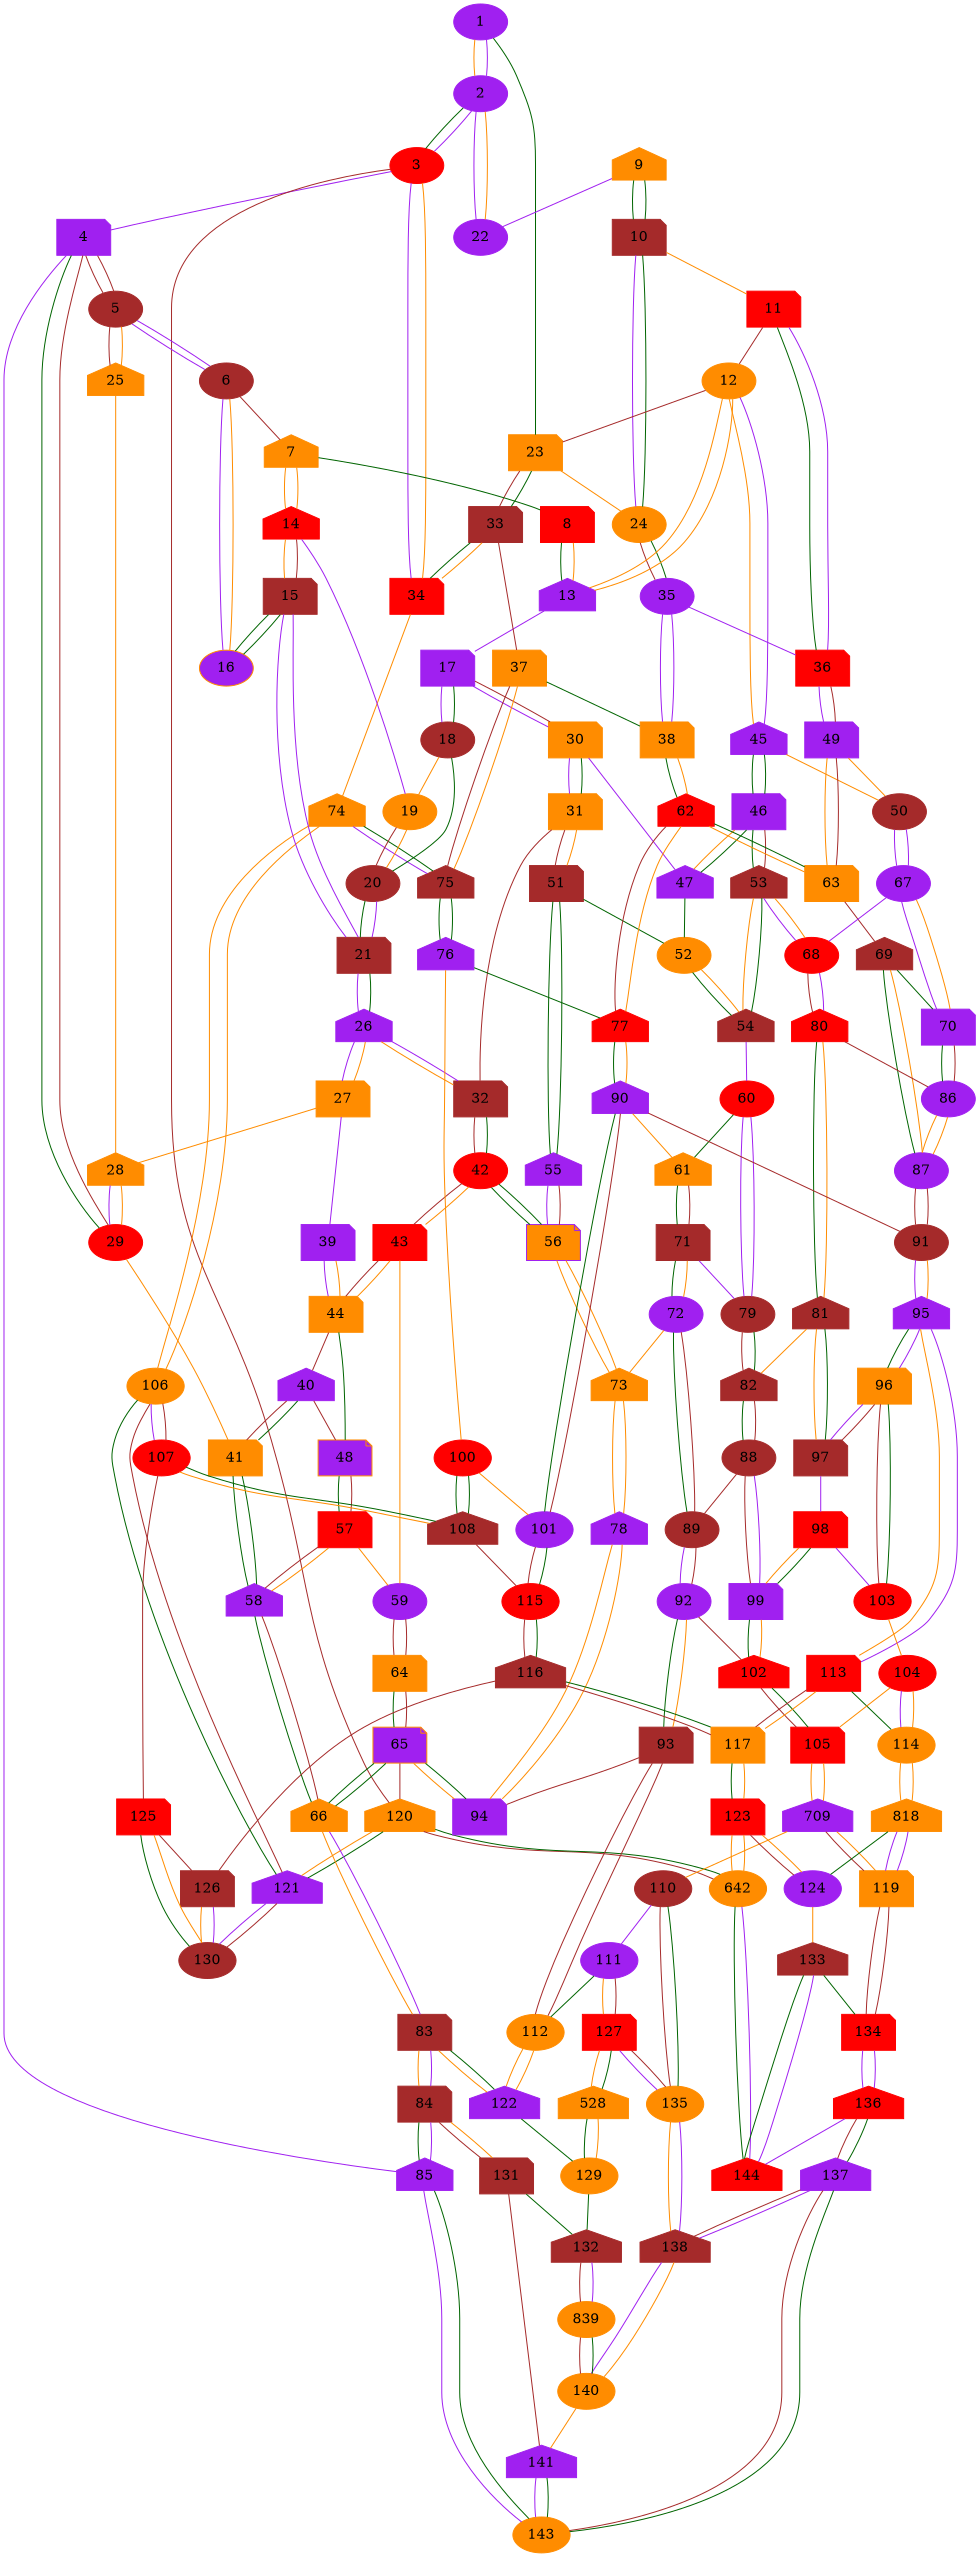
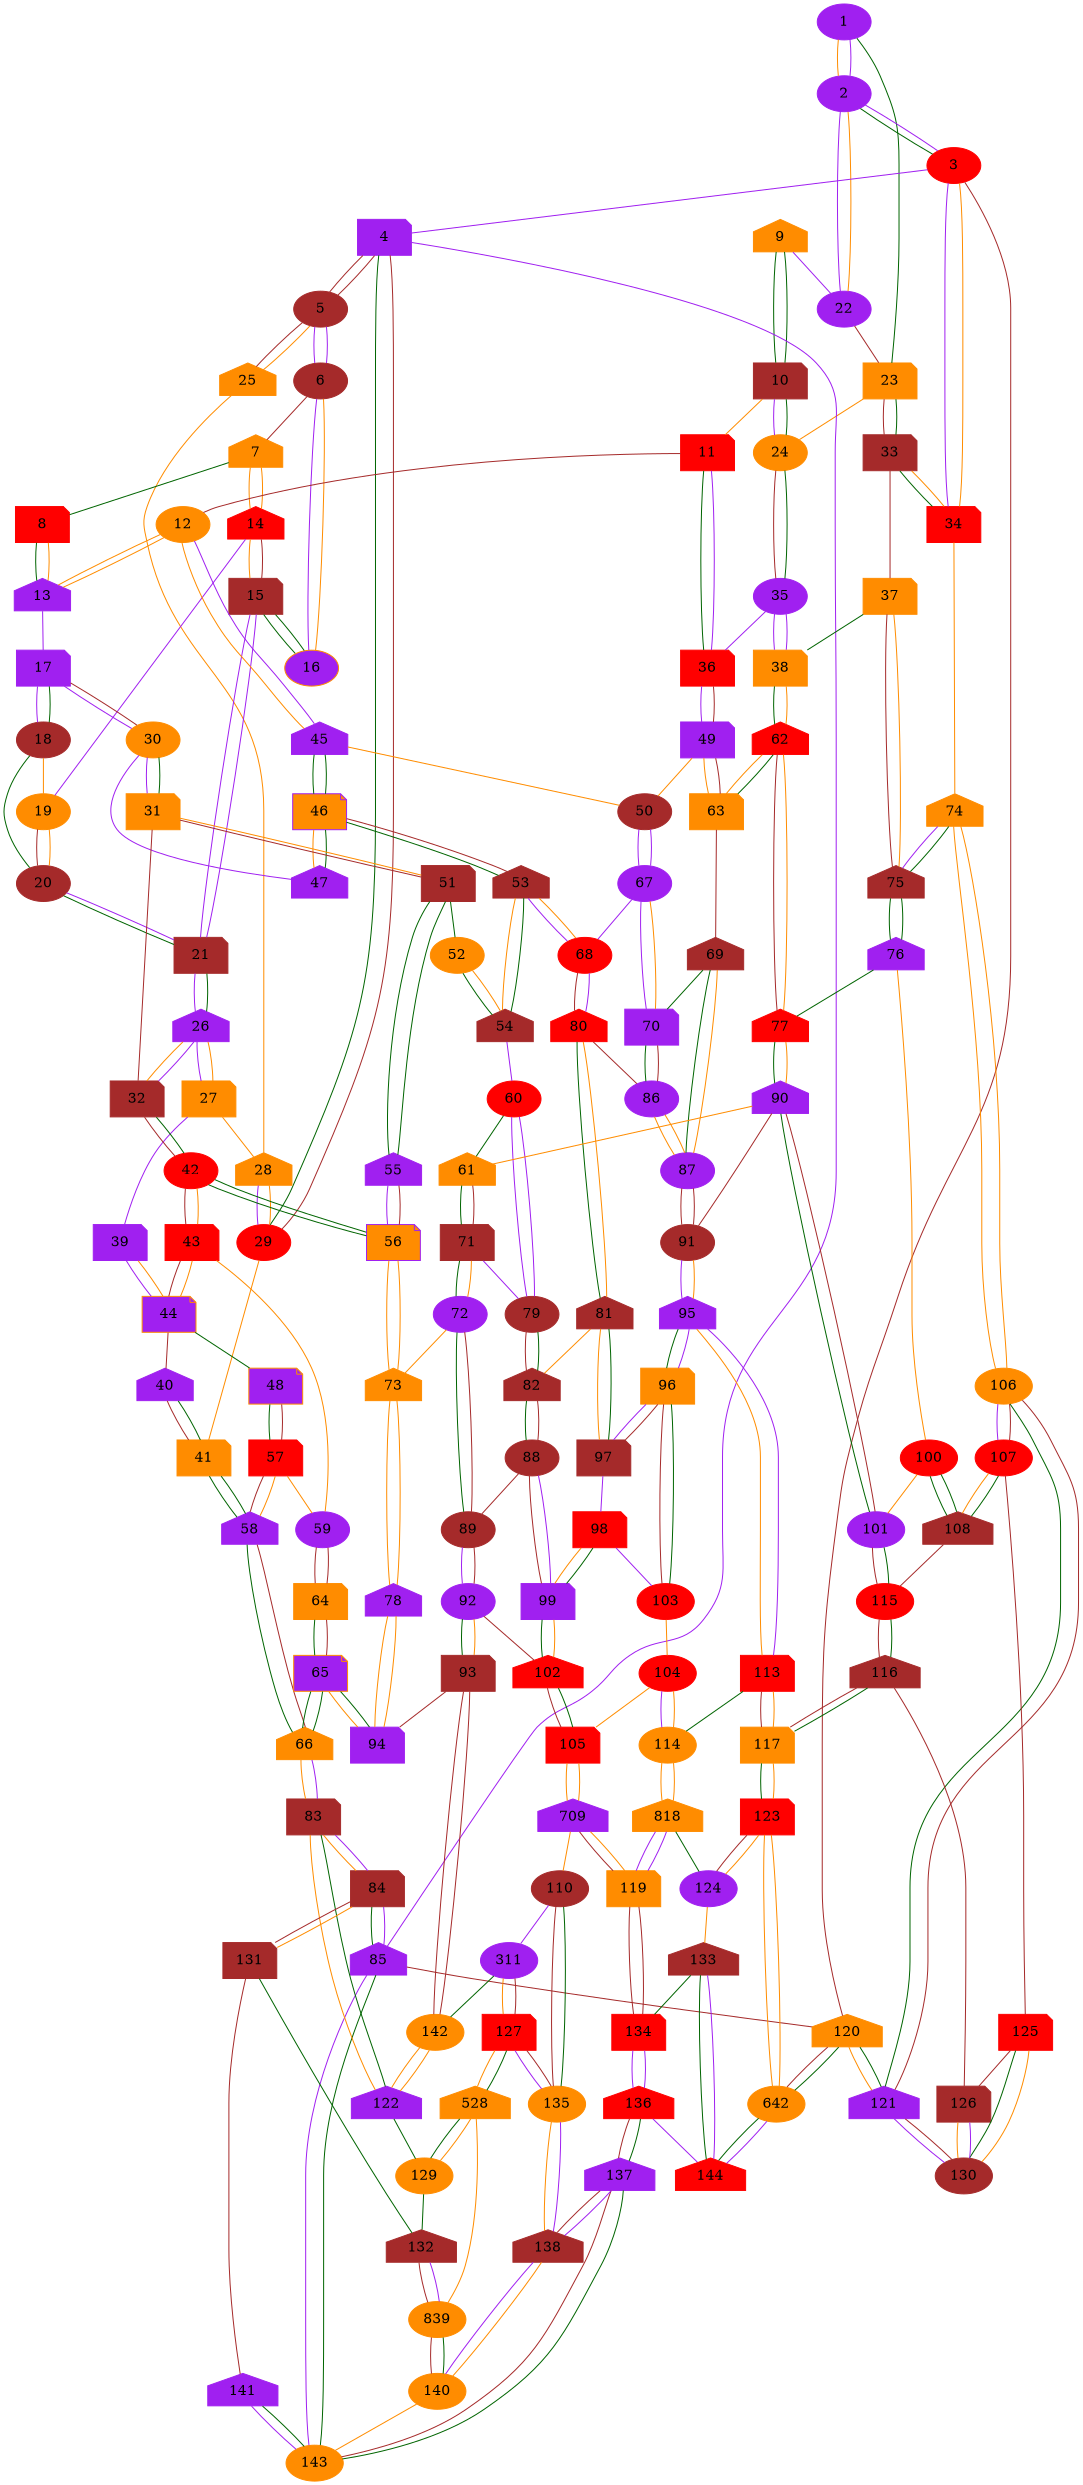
(623, 420) -> (867, 344)
(575, 740) -> (153, 740)
(759, 812) -> (320, 812)
(685, 918) -> none
(336, 1314) -> (169, 1314)
(325, 1420) -> none
(400, 1781) -> (609, 1999)
(609, 1961) -> (509, 1961)
(536, 2032) -> (435, 2032)
none -> (475, 2213)
(563, 2428) -> (376, 2427)
